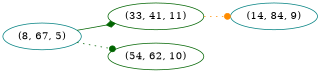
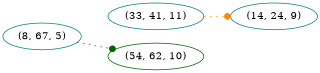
(156, 16) -> (156, 16)
(274, 16) -> (274, 16)
(92, 28) -> none
